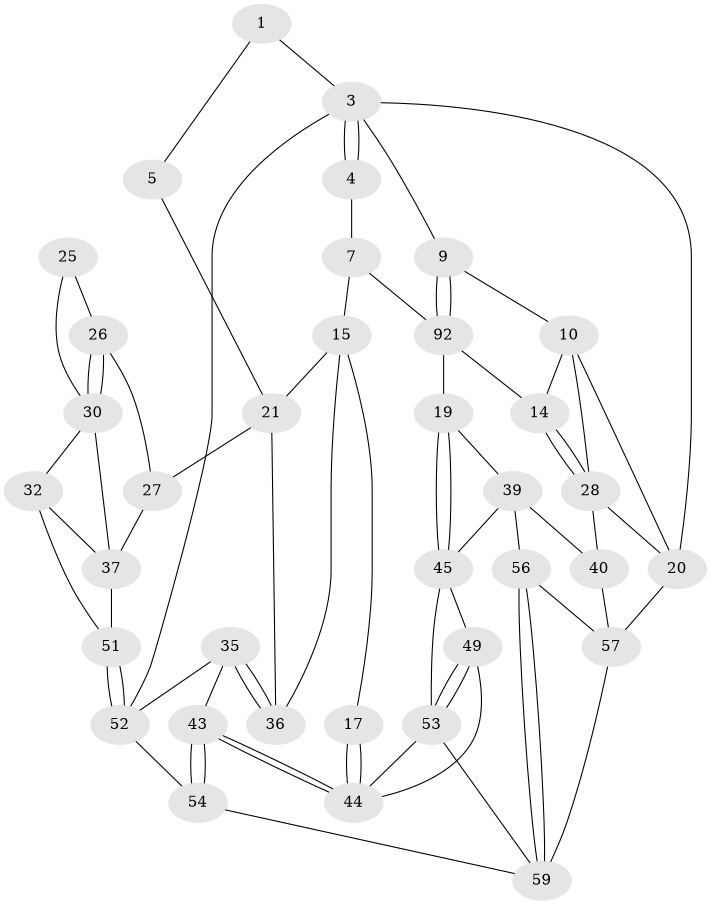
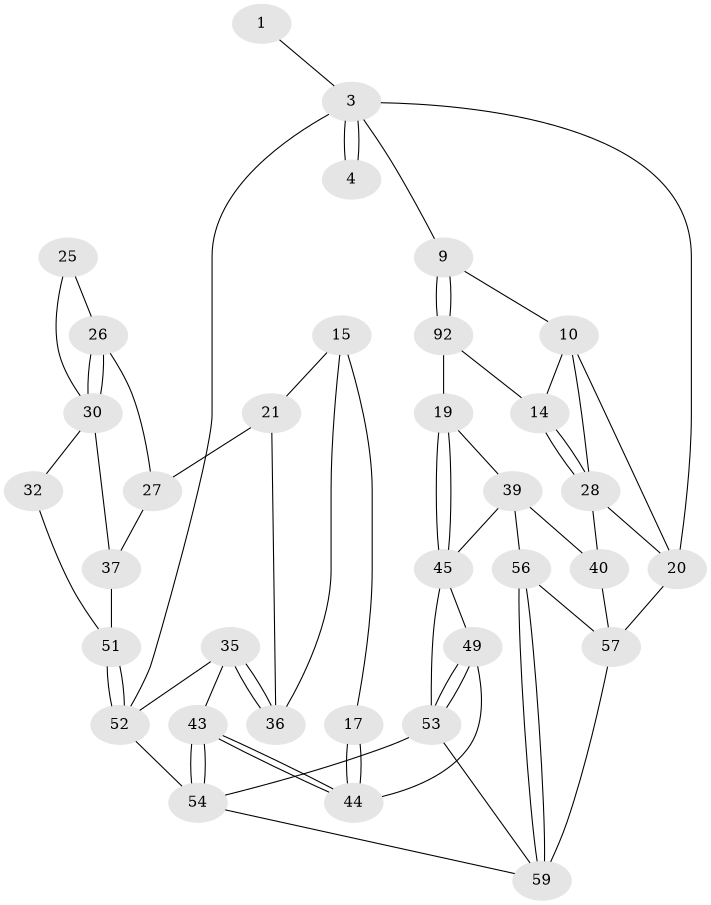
(153, 180) -> none
(352, 258) -> none
(72, 530) -> none
(393, 764) -> (318, 770)
